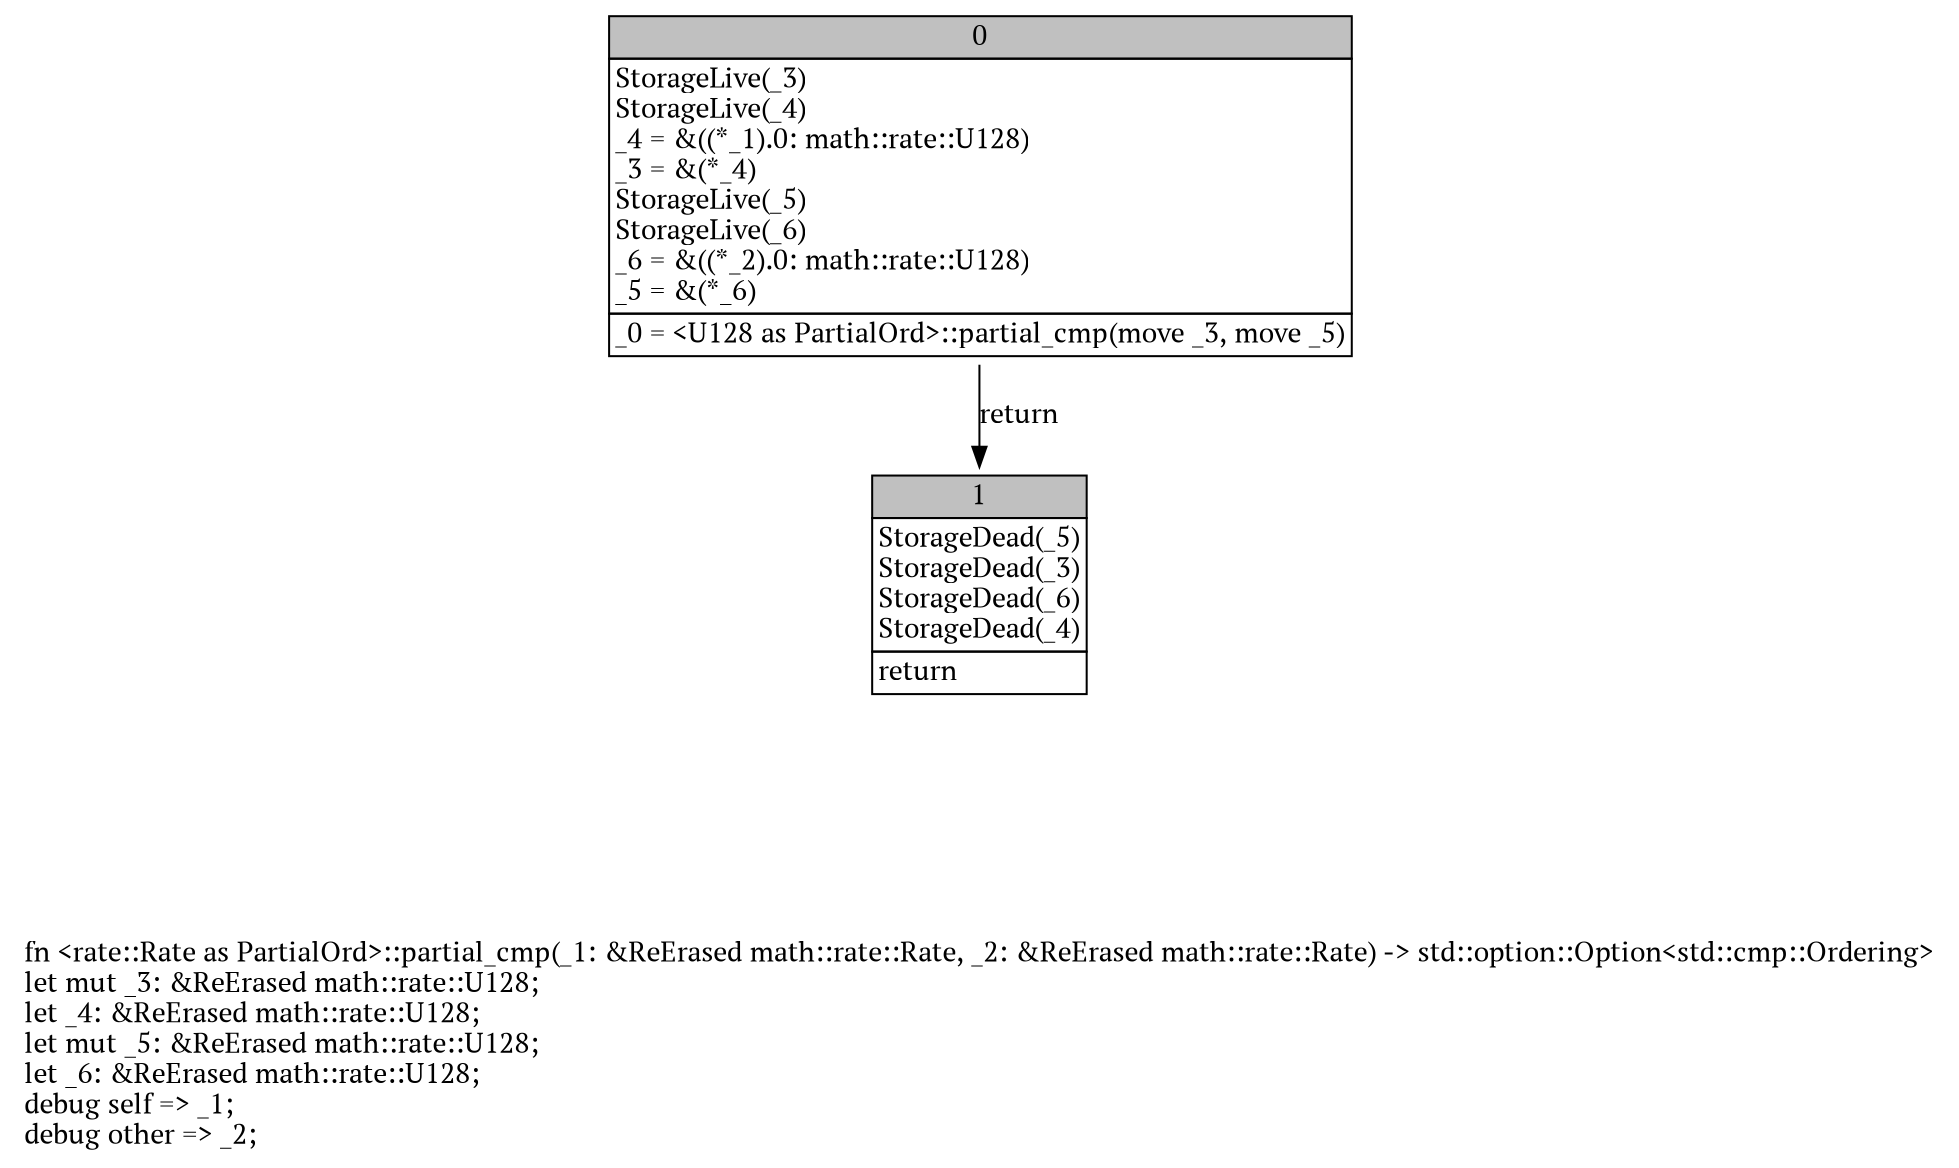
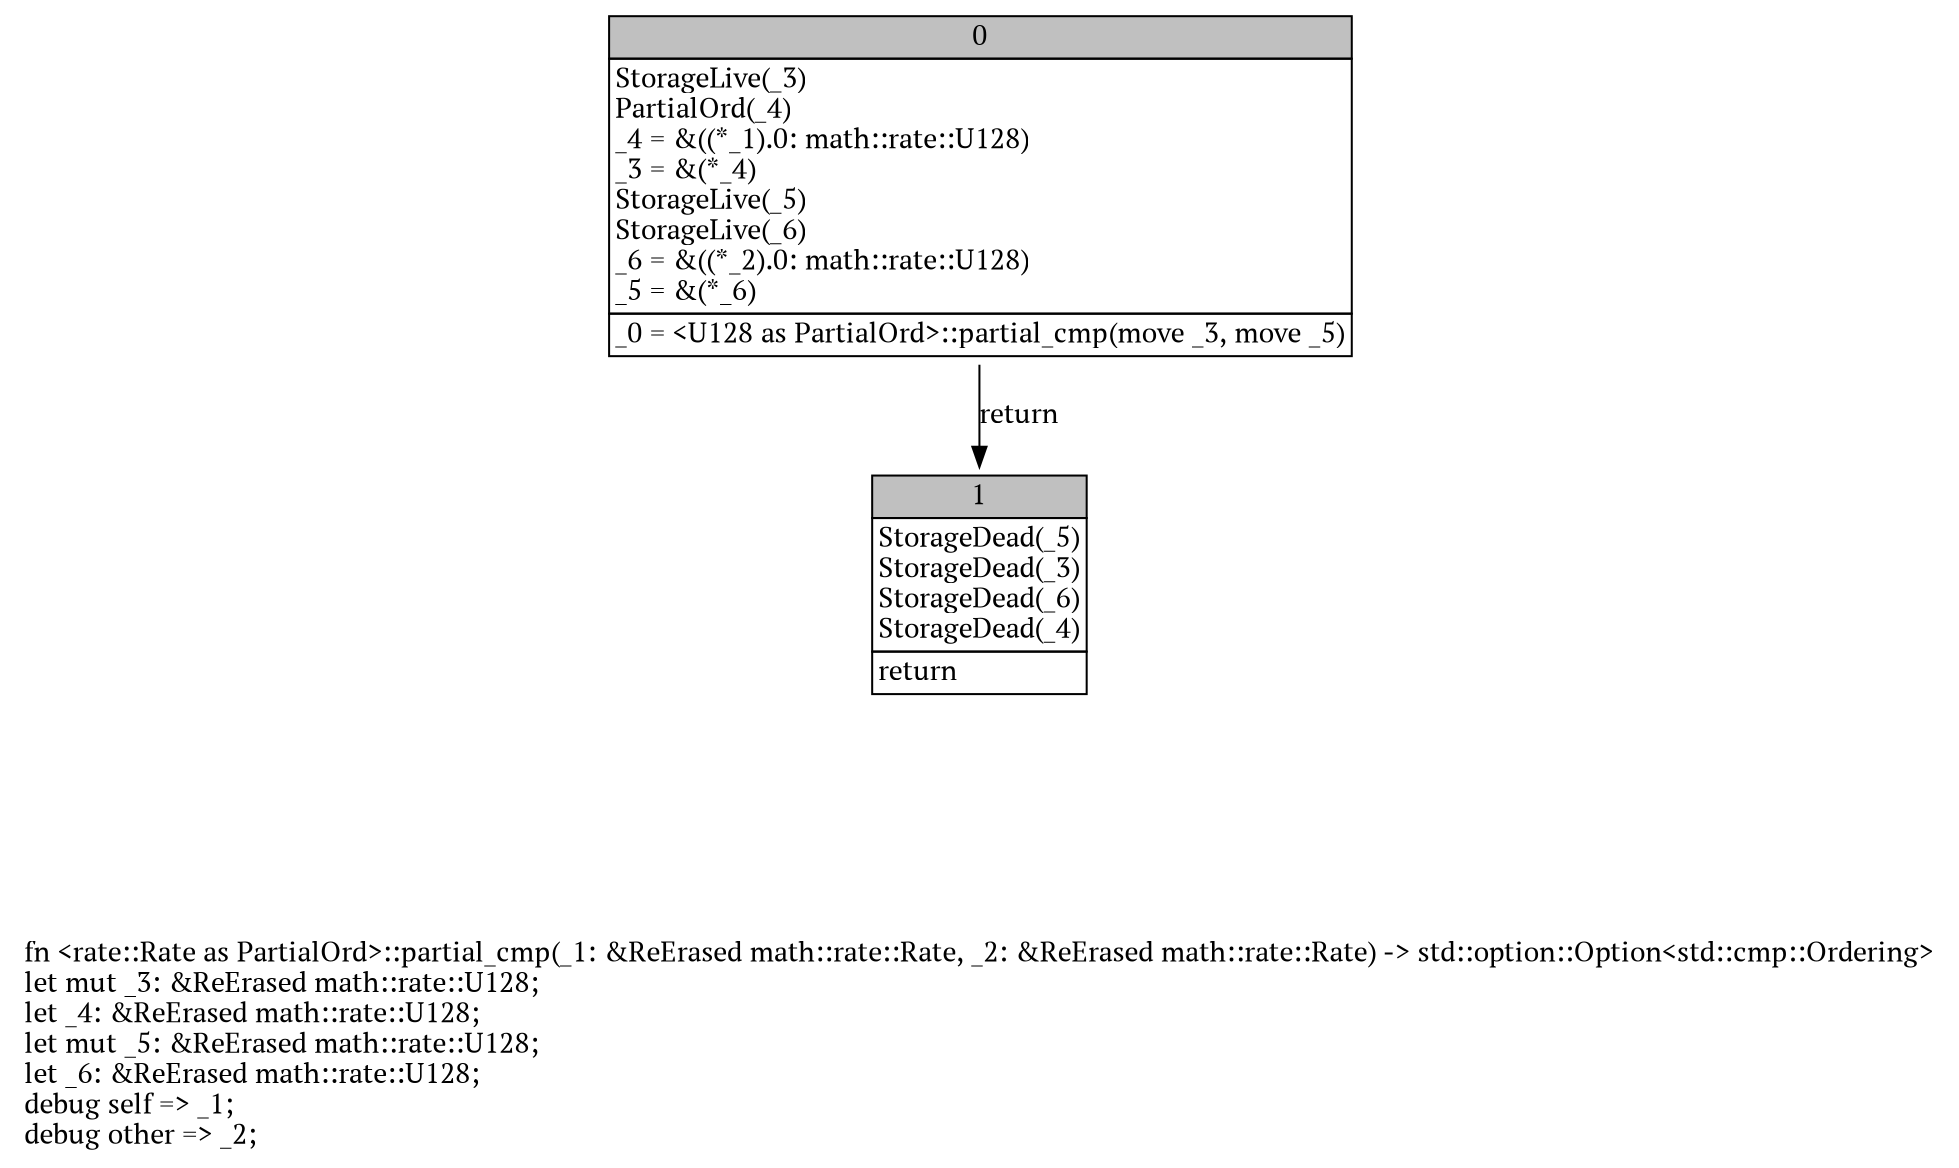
(711, 109) -> (704, 109)
